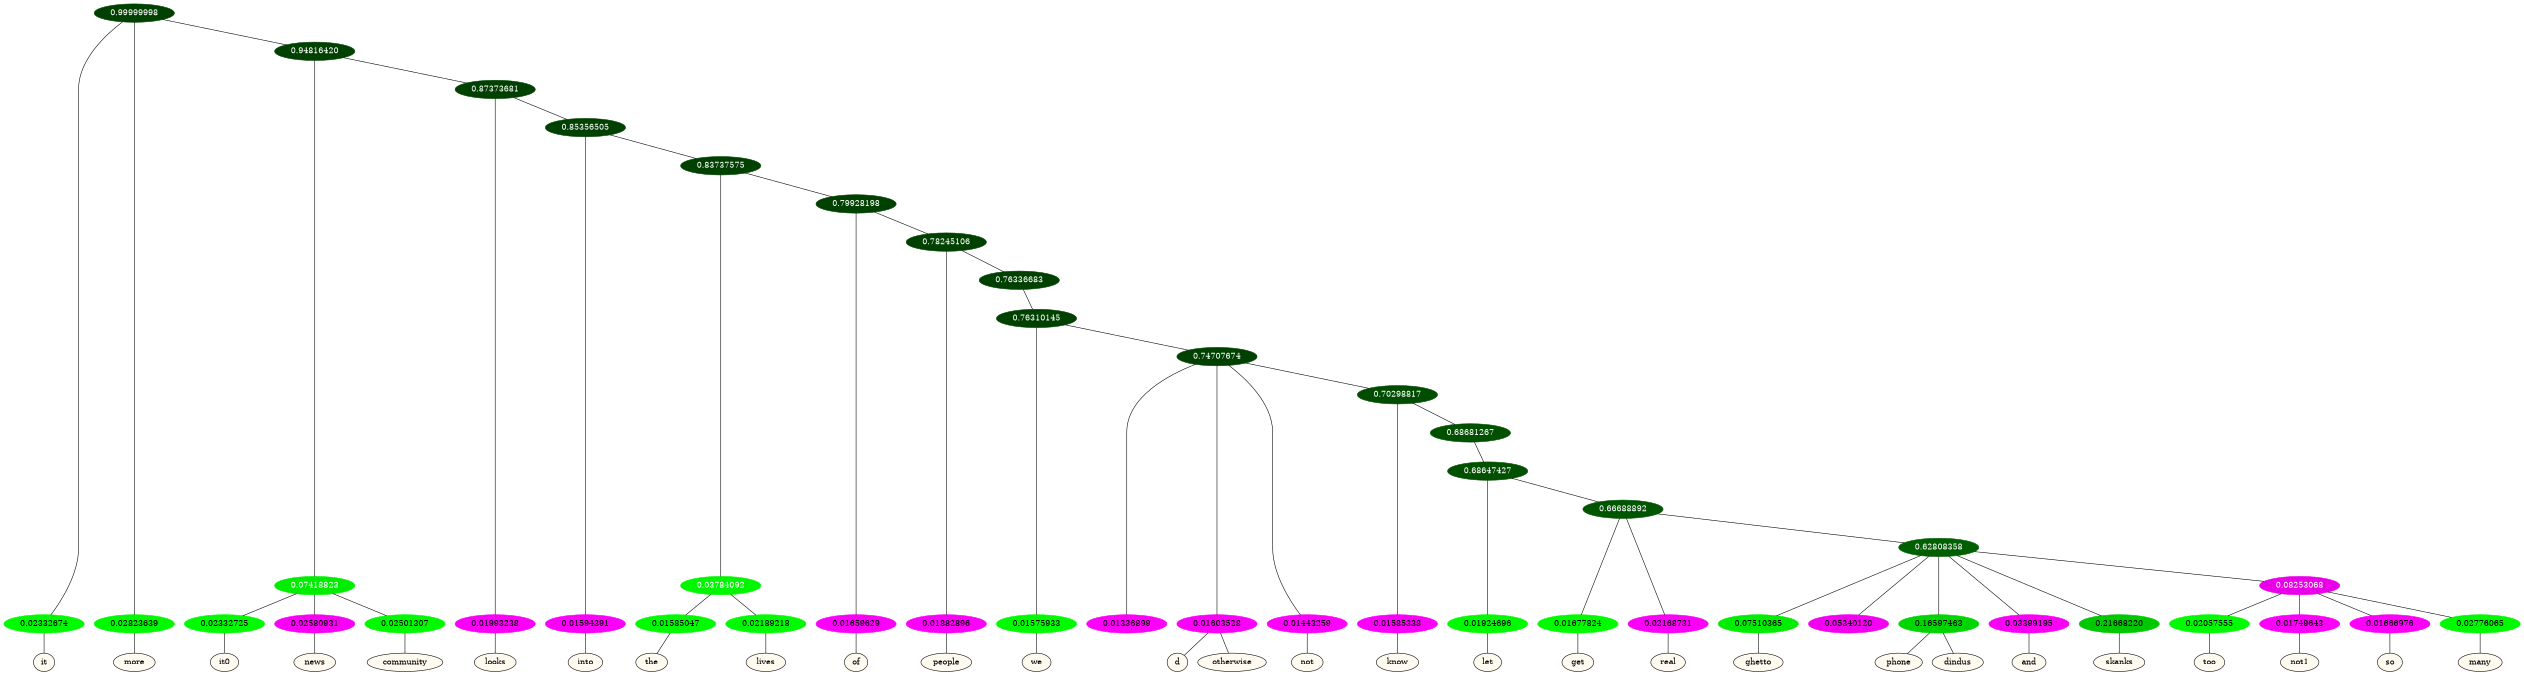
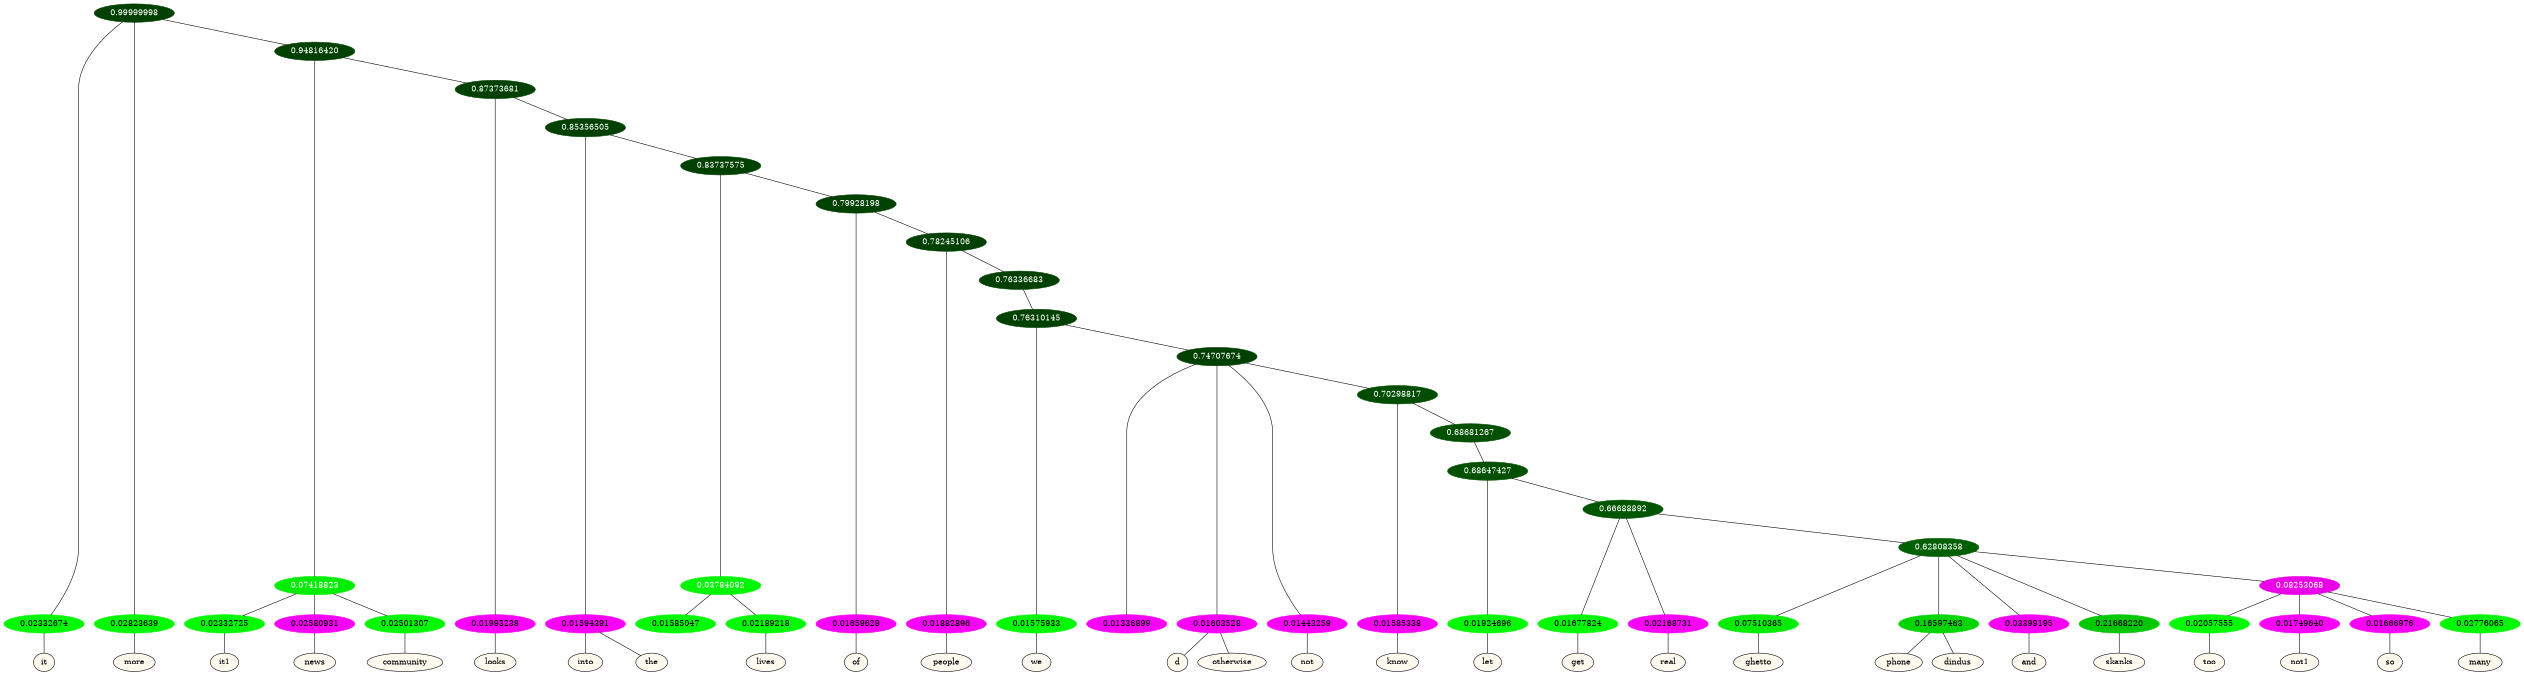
(1849, 624) -> none
(2300, 624) -> (2300, 624)
(664, 643) -> (620, 644)
(225, 662) -> (225, 662)
